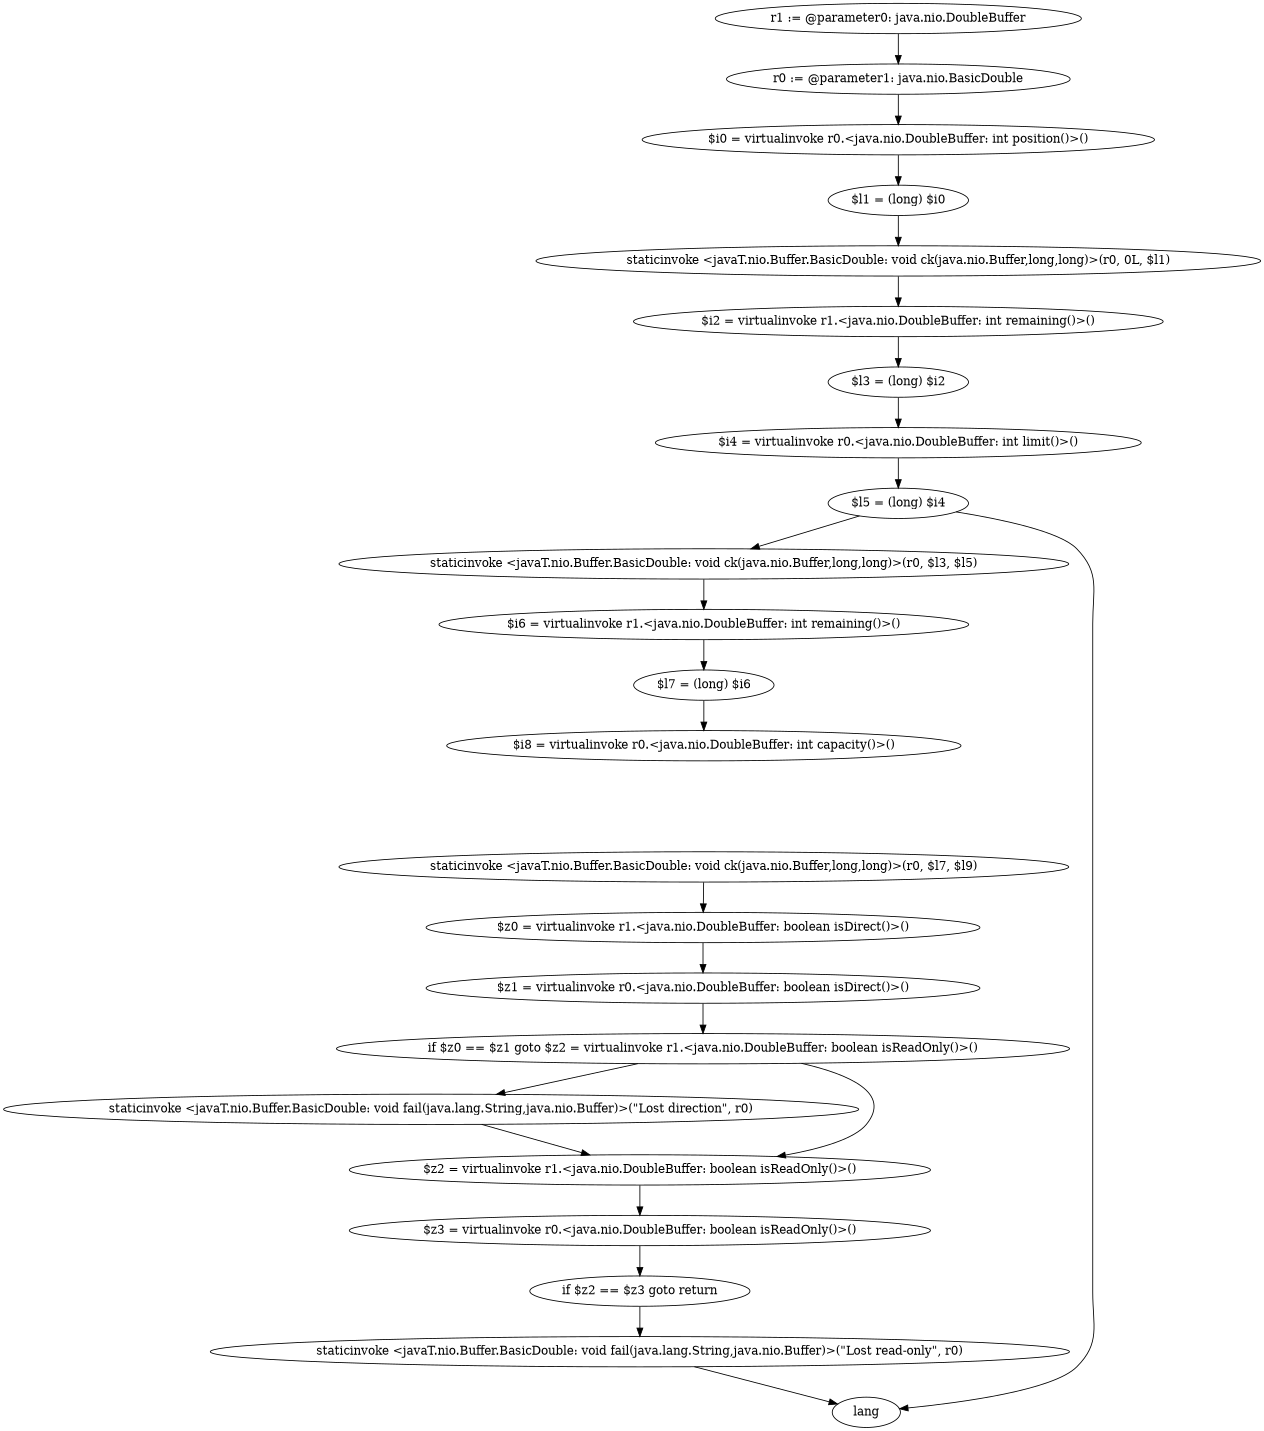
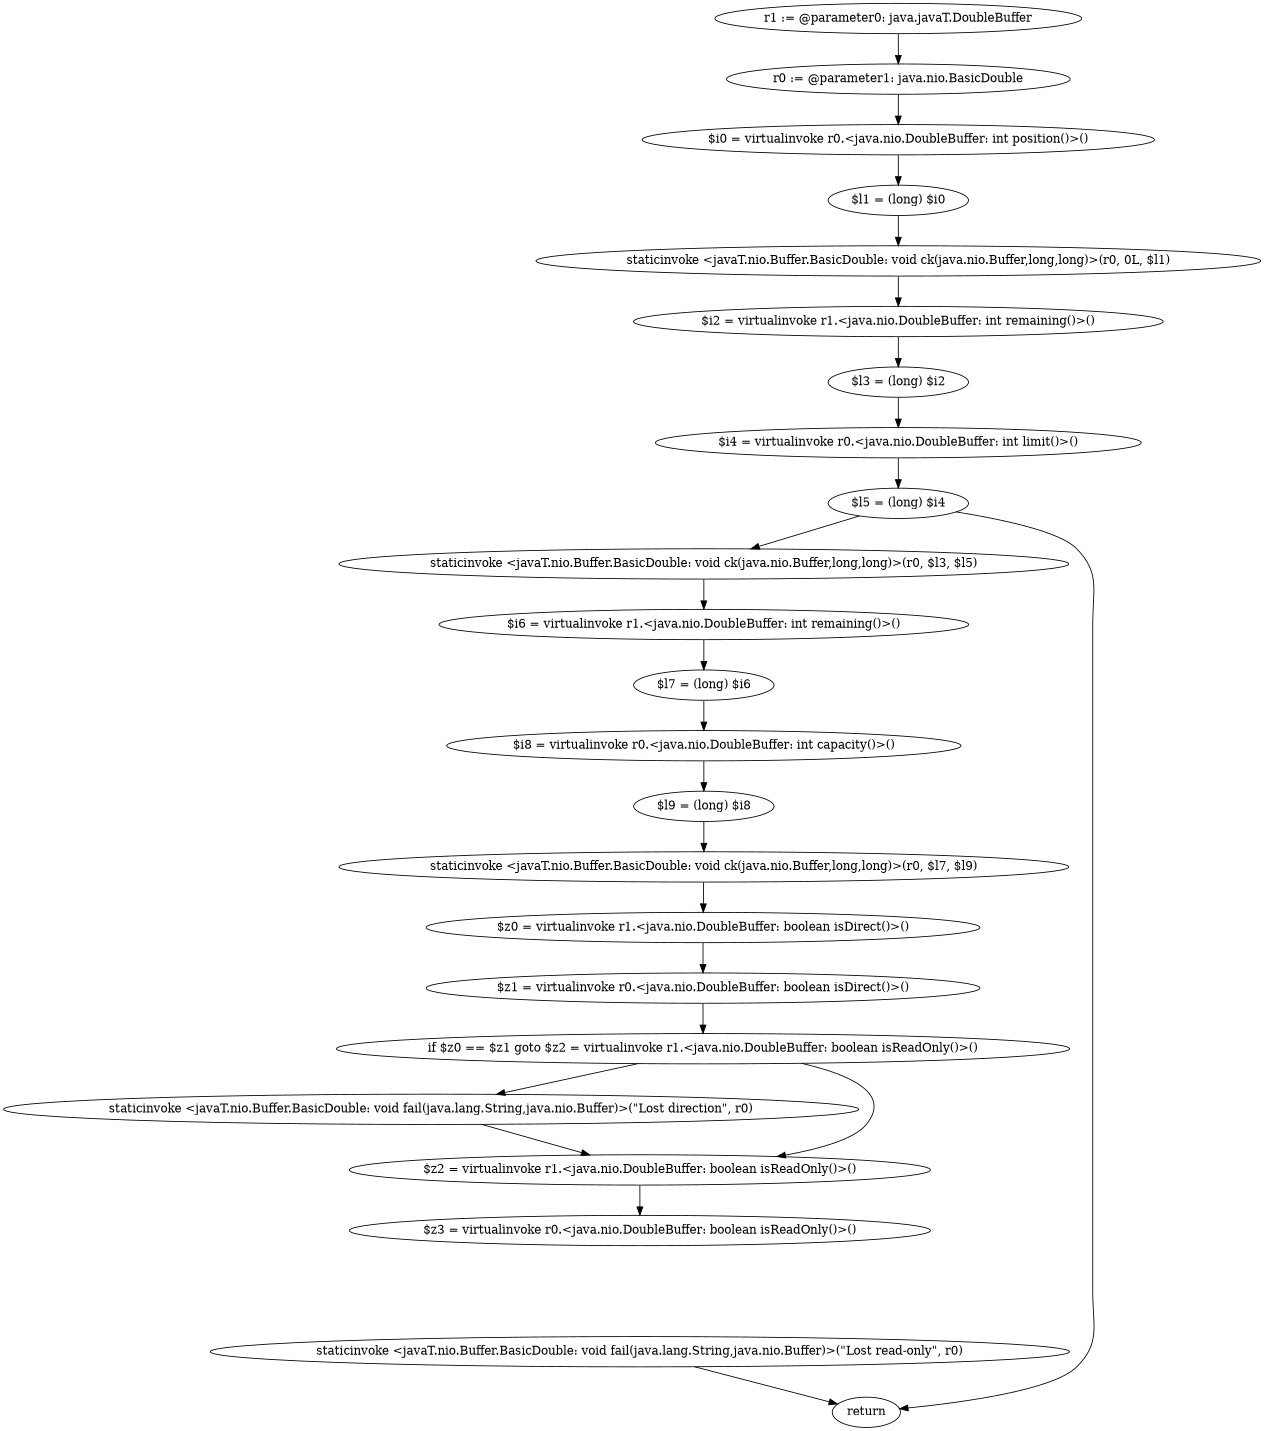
(898, 19) -> (898, 19)
none -> (704, 806)
(640, 1291) -> none
(866, 1412) -> (866, 1412)
